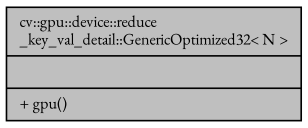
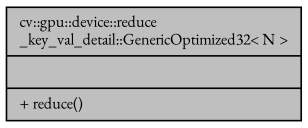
(44, 104) -> (52, 104)
